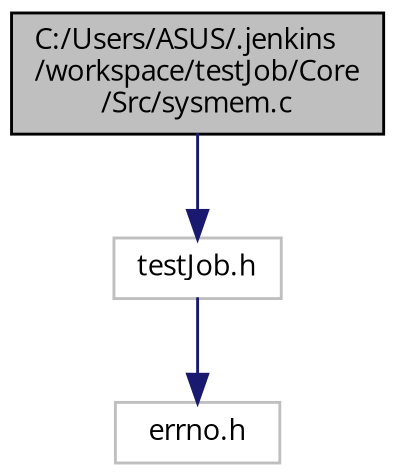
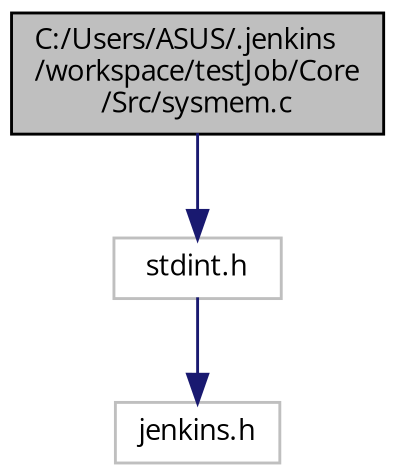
(198, 268) -> (198, 268)
(198, 433) -> (198, 433)
